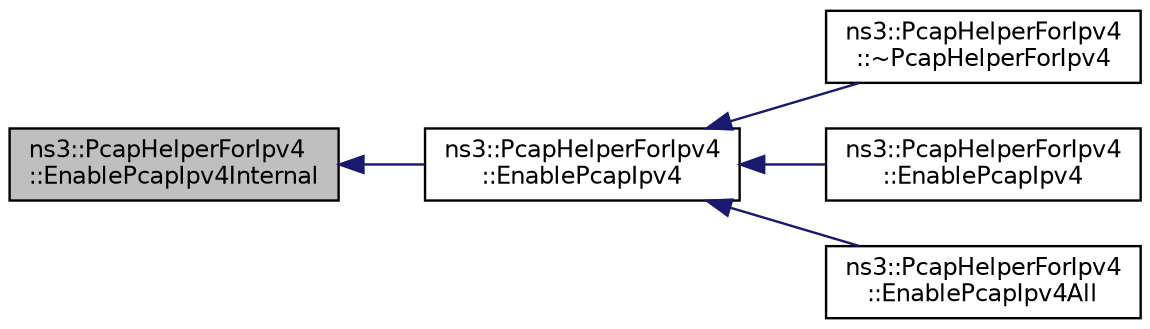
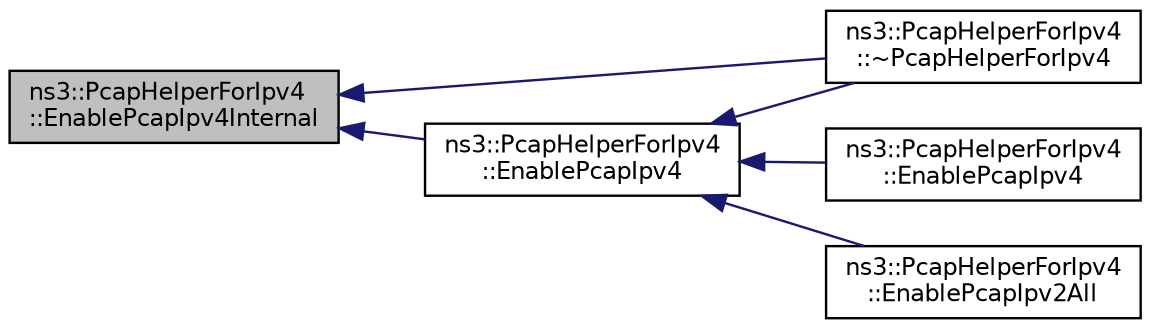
none -> (595, 76)
(983, 282) -> (983, 282)
